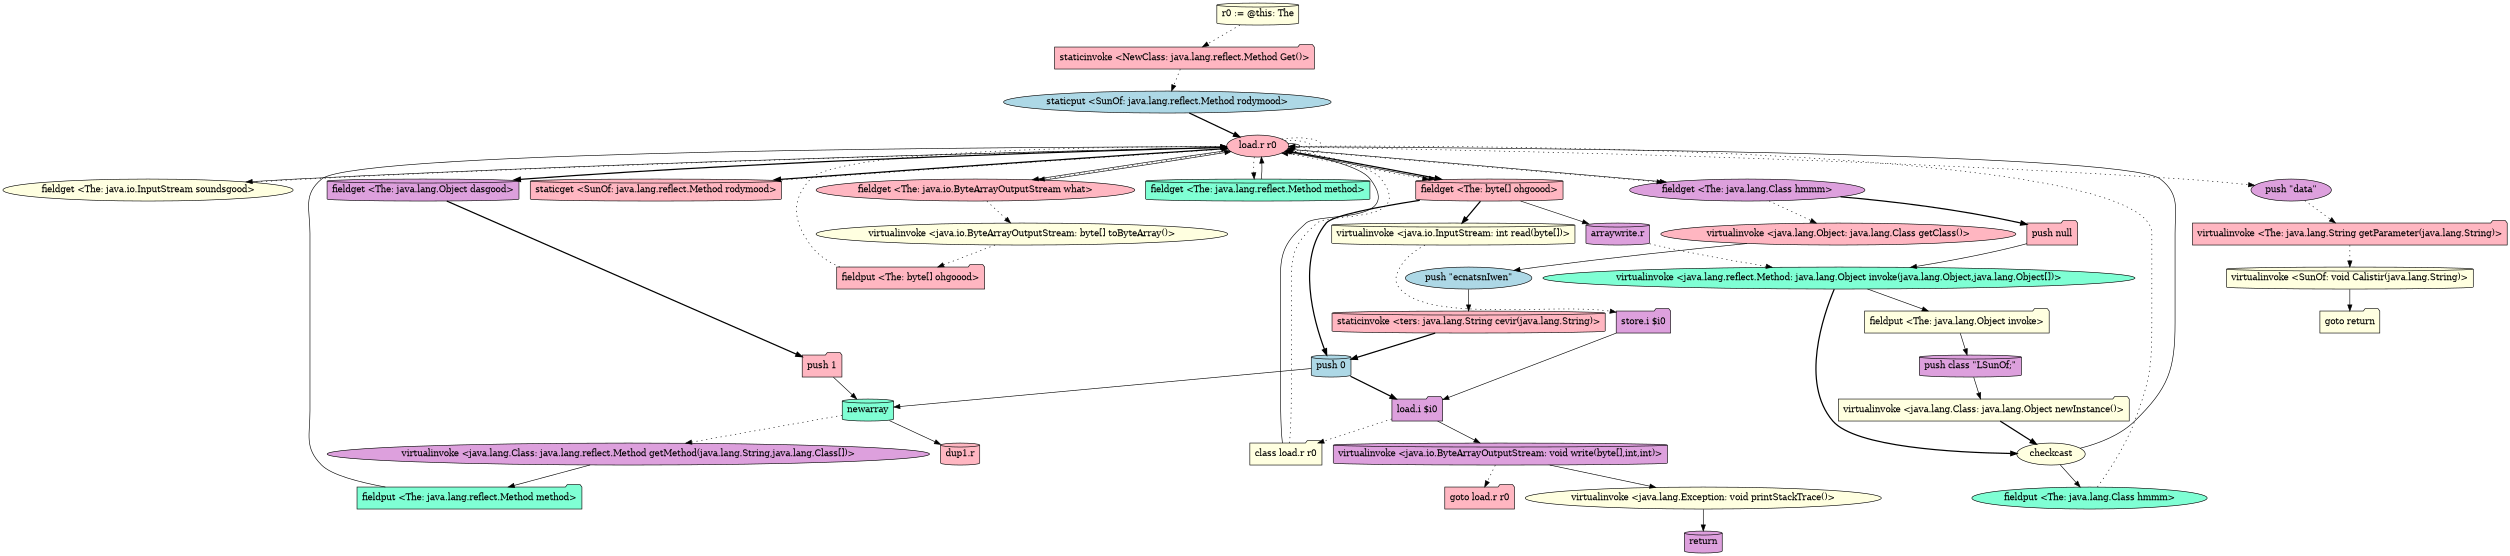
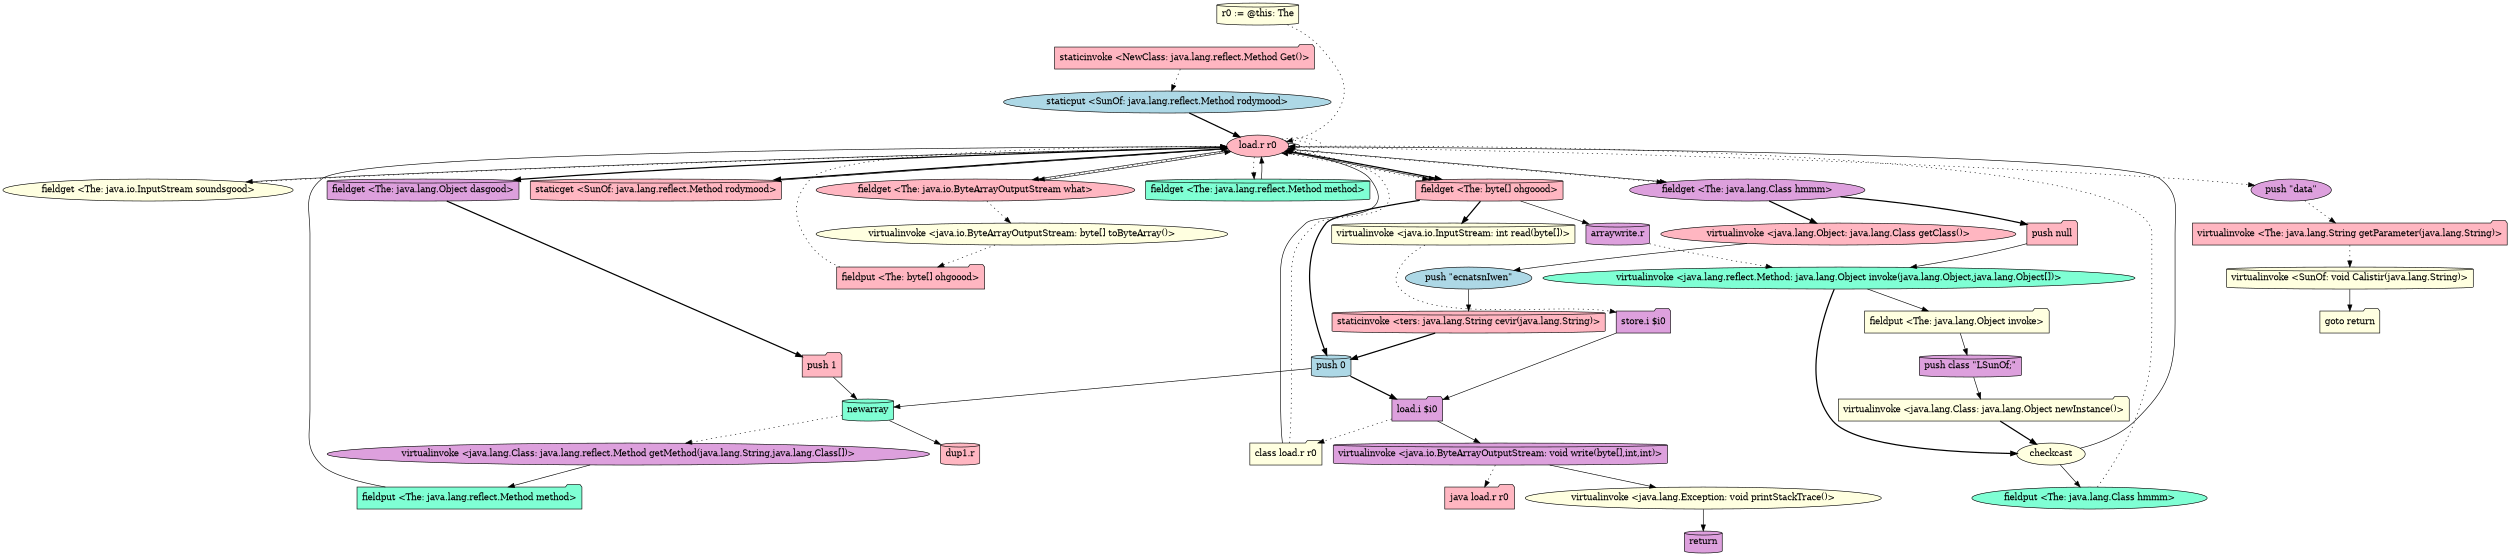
(1224, 34) -> (1343, 84)
(1001, 164) -> (1001, 164)
(1790, 211) -> (1790, 211)
(1480, 498) -> (1480, 498)
